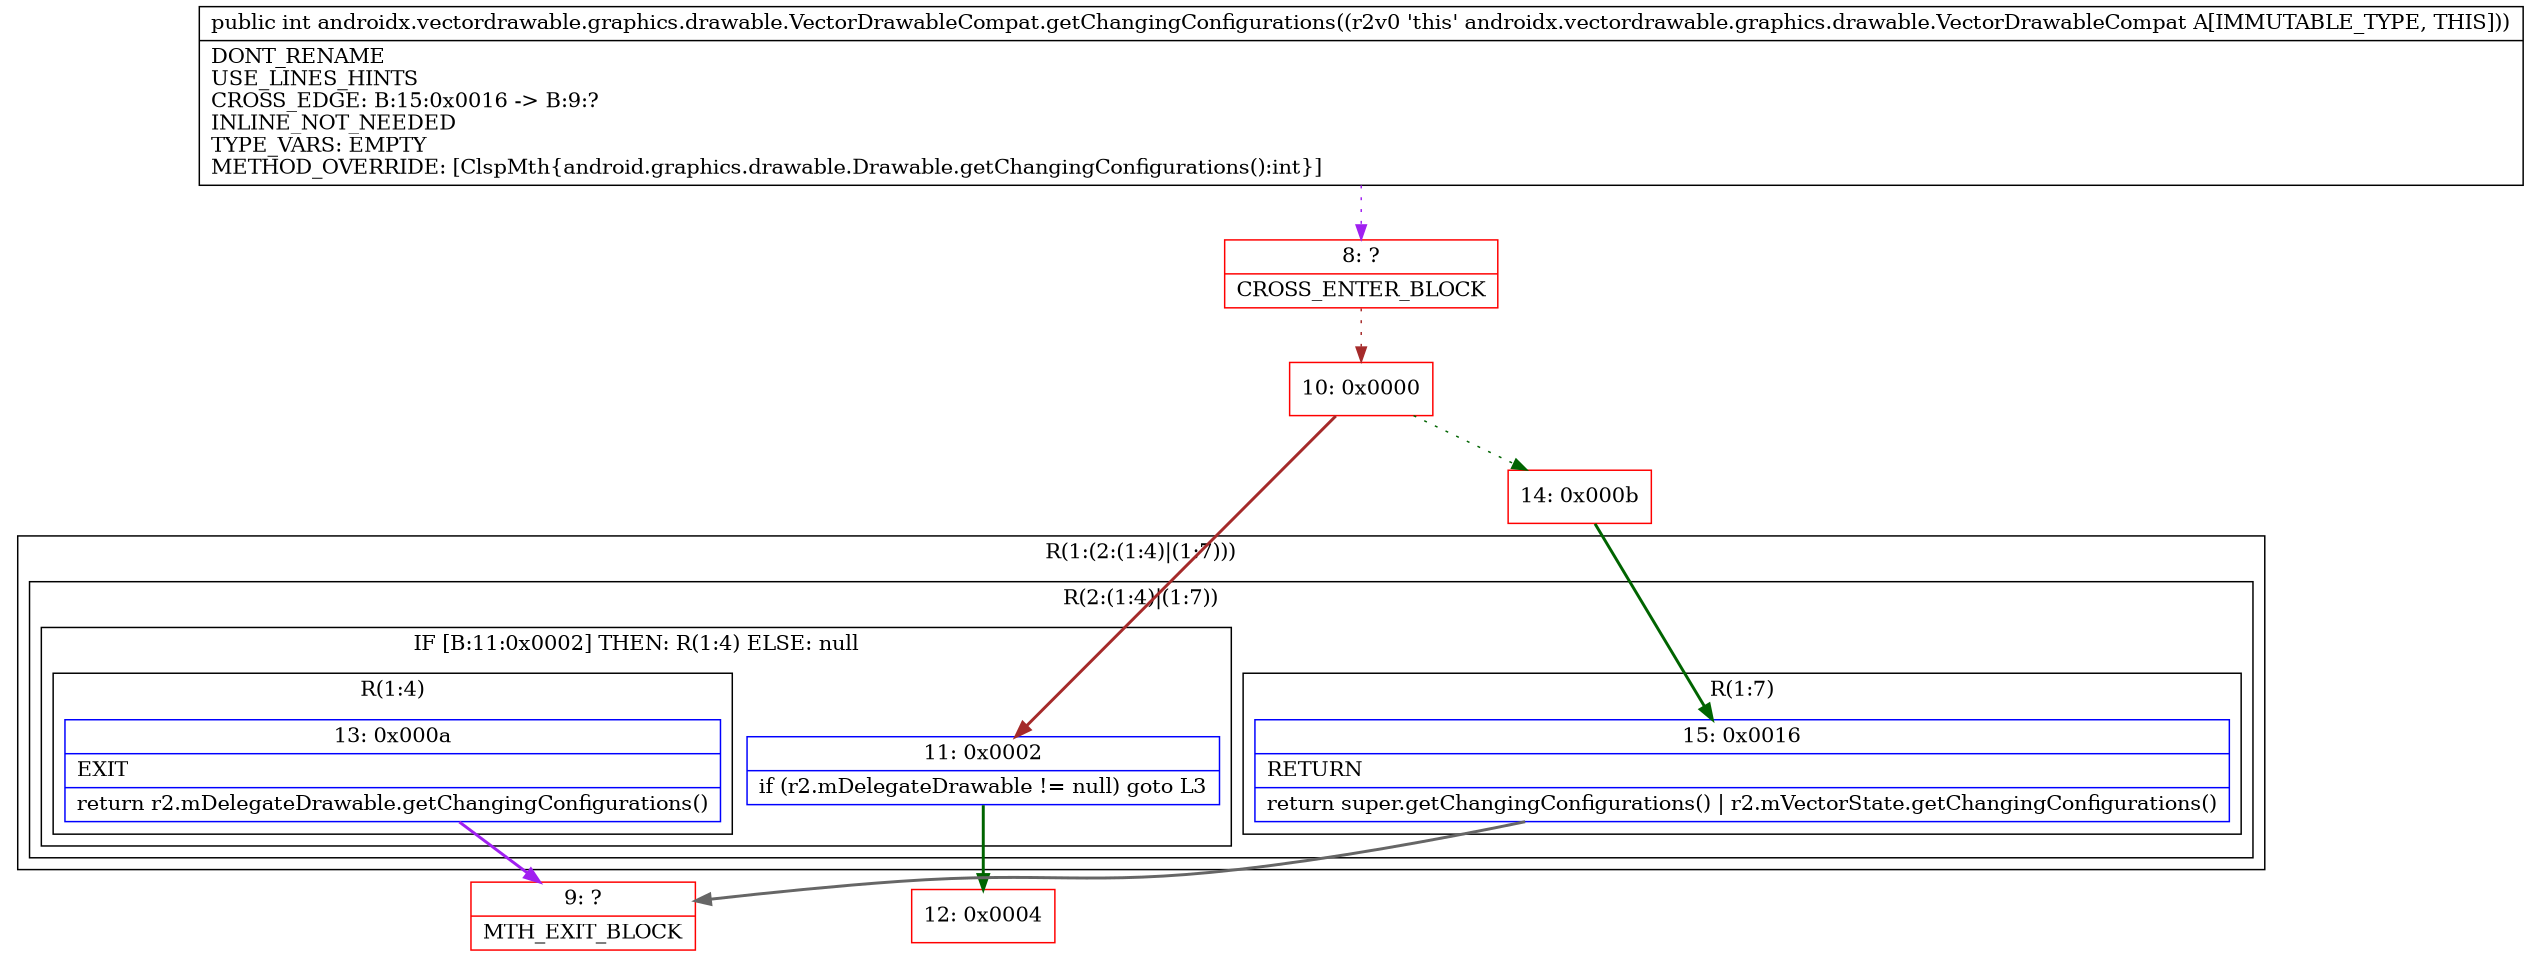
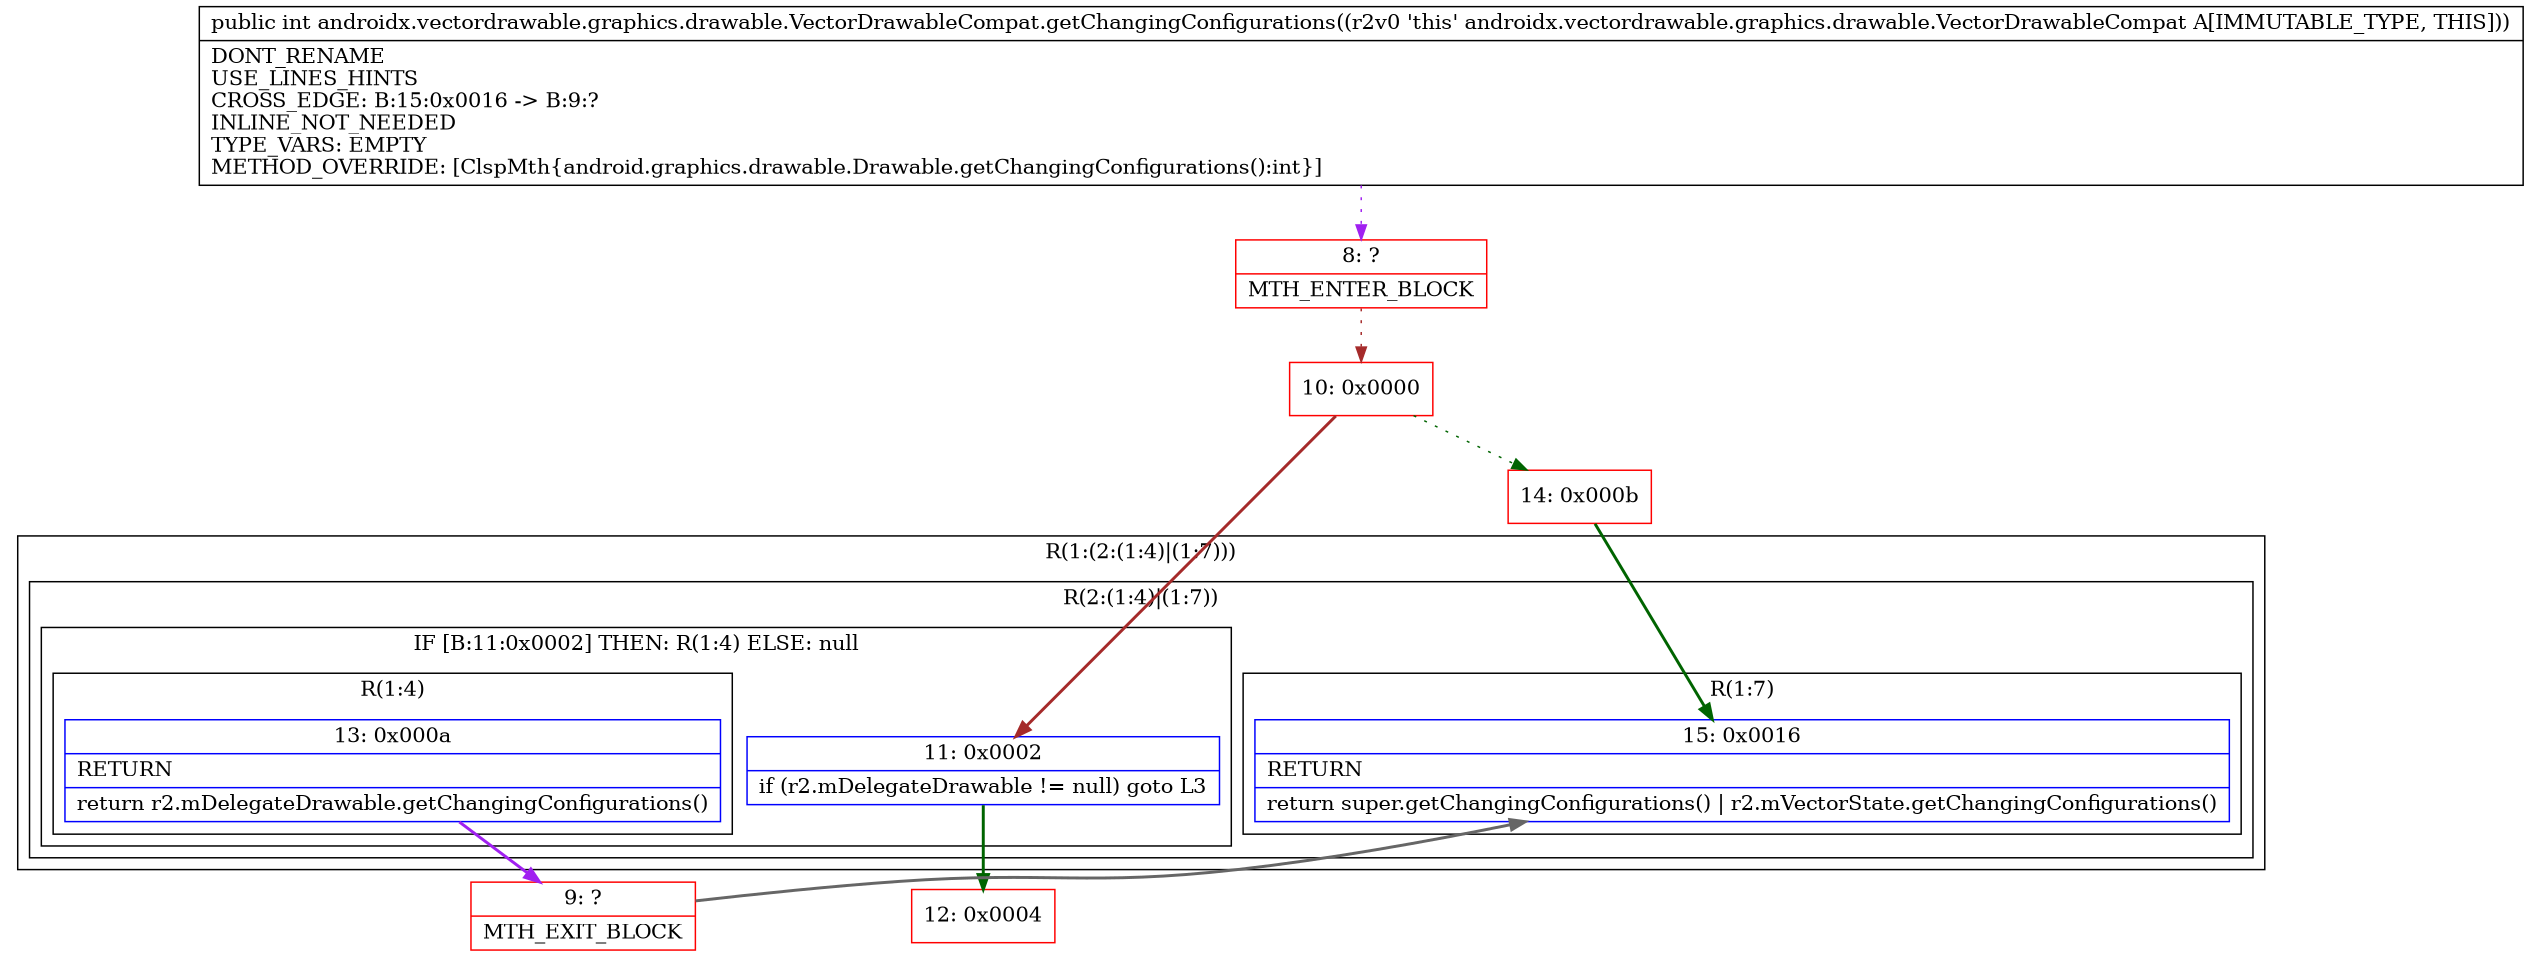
(1361, 290) -> (1361, 290)
(103, 770) -> (125, 770)
(956, 878) -> (941, 879)
